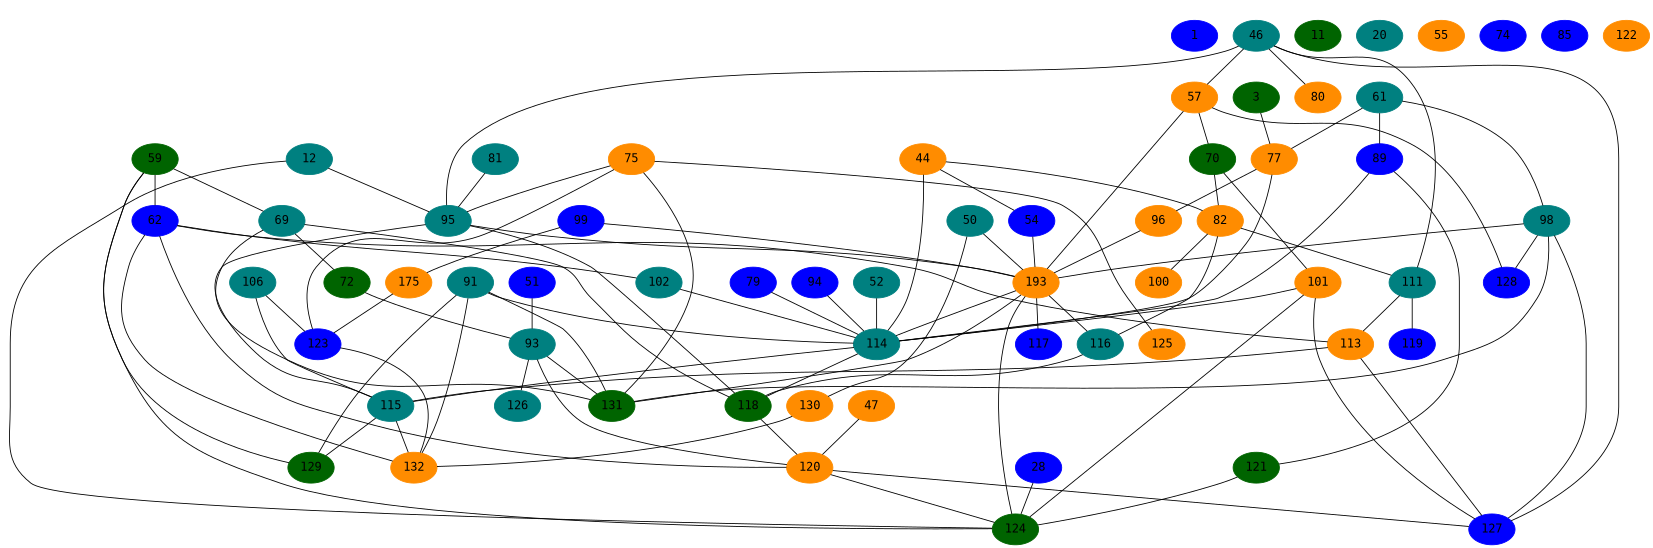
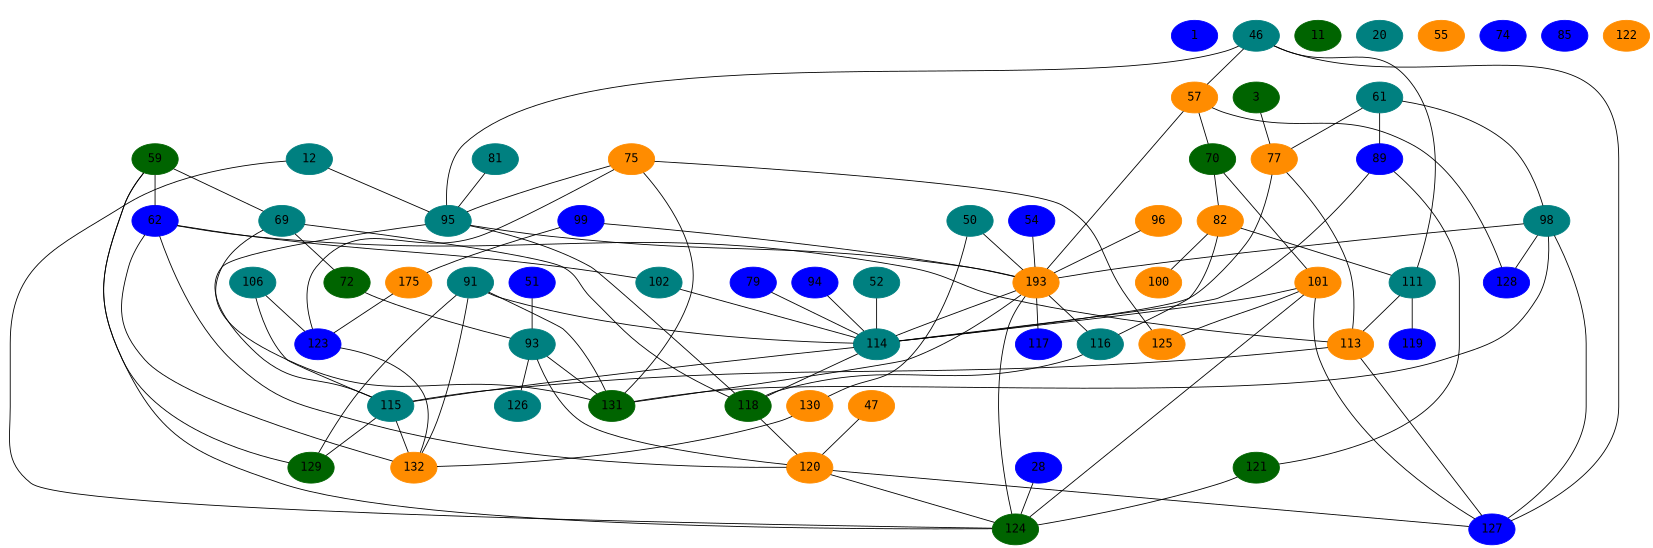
(1318, 97) -> none
(923, 159) -> none
(1222, 187) -> (1341, 247)
none -> (1240, 313)
